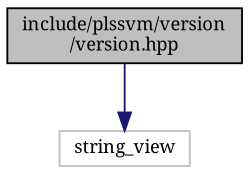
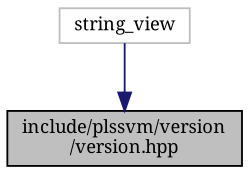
(125, 88) -> (125, 68)
